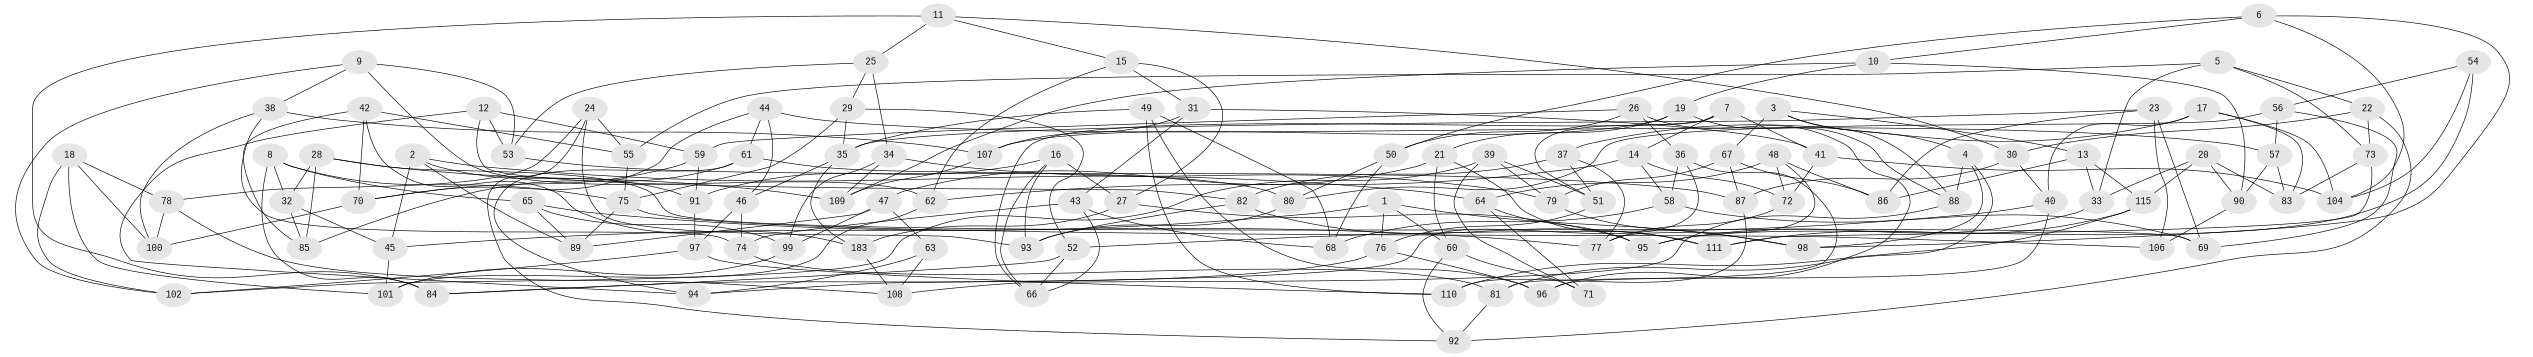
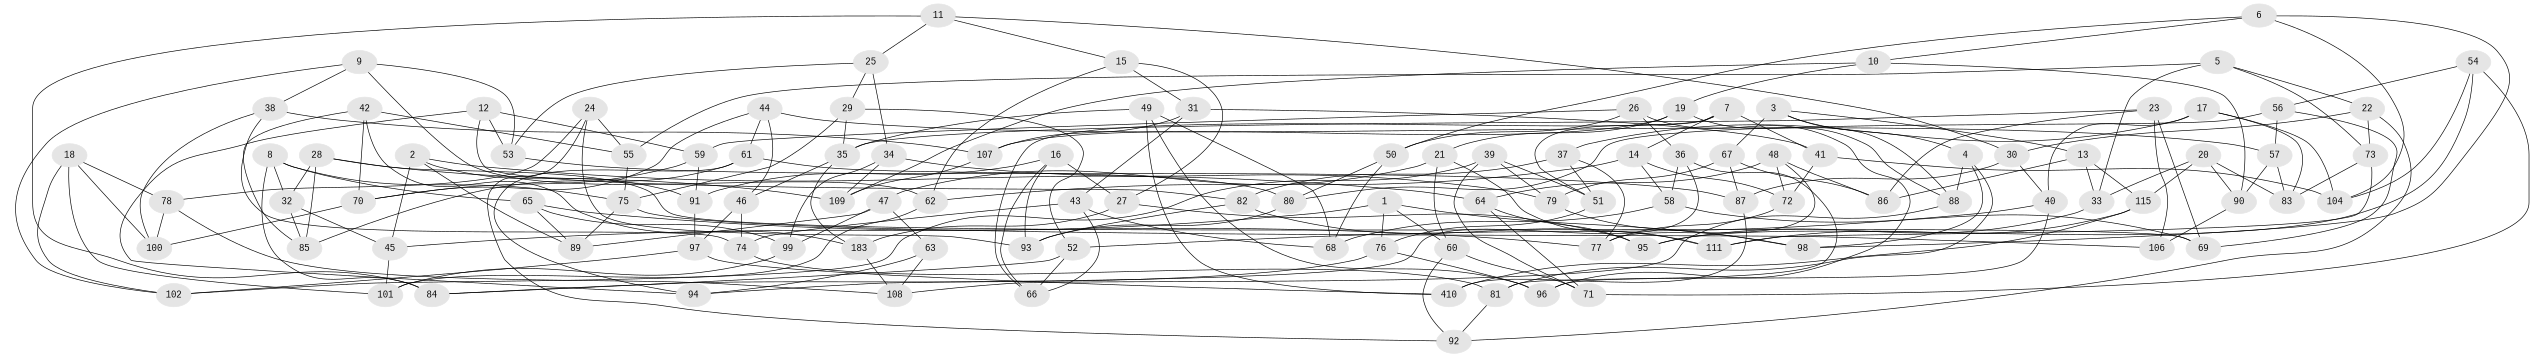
none -> (2148, 283)
(1449, 295) -> (1449, 295)
